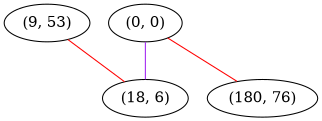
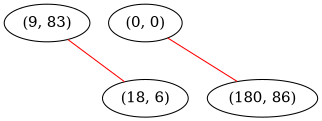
(47, 23) -> (47, 23)
(145, 61) -> none
(263, 98) -> (263, 98)
